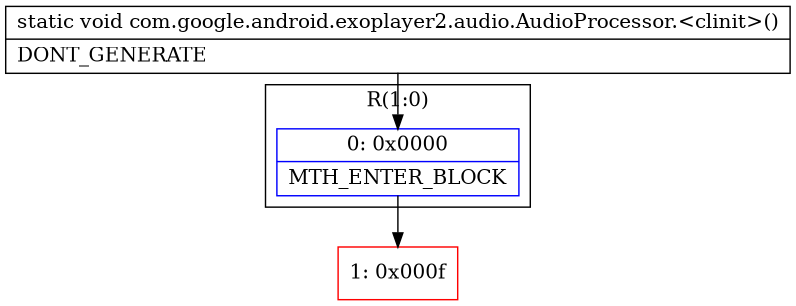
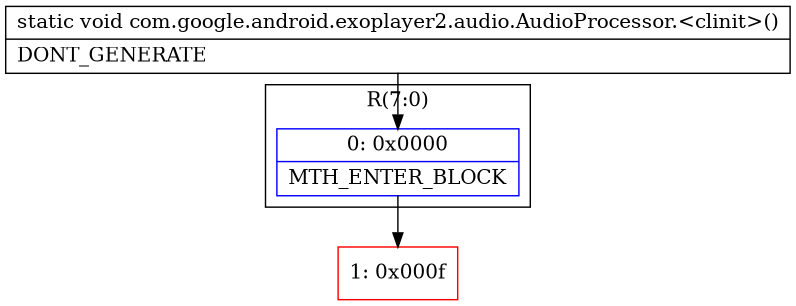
(398, 101) -> (398, 101)
